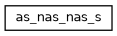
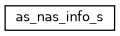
(59, 18) -> (60, 18)
